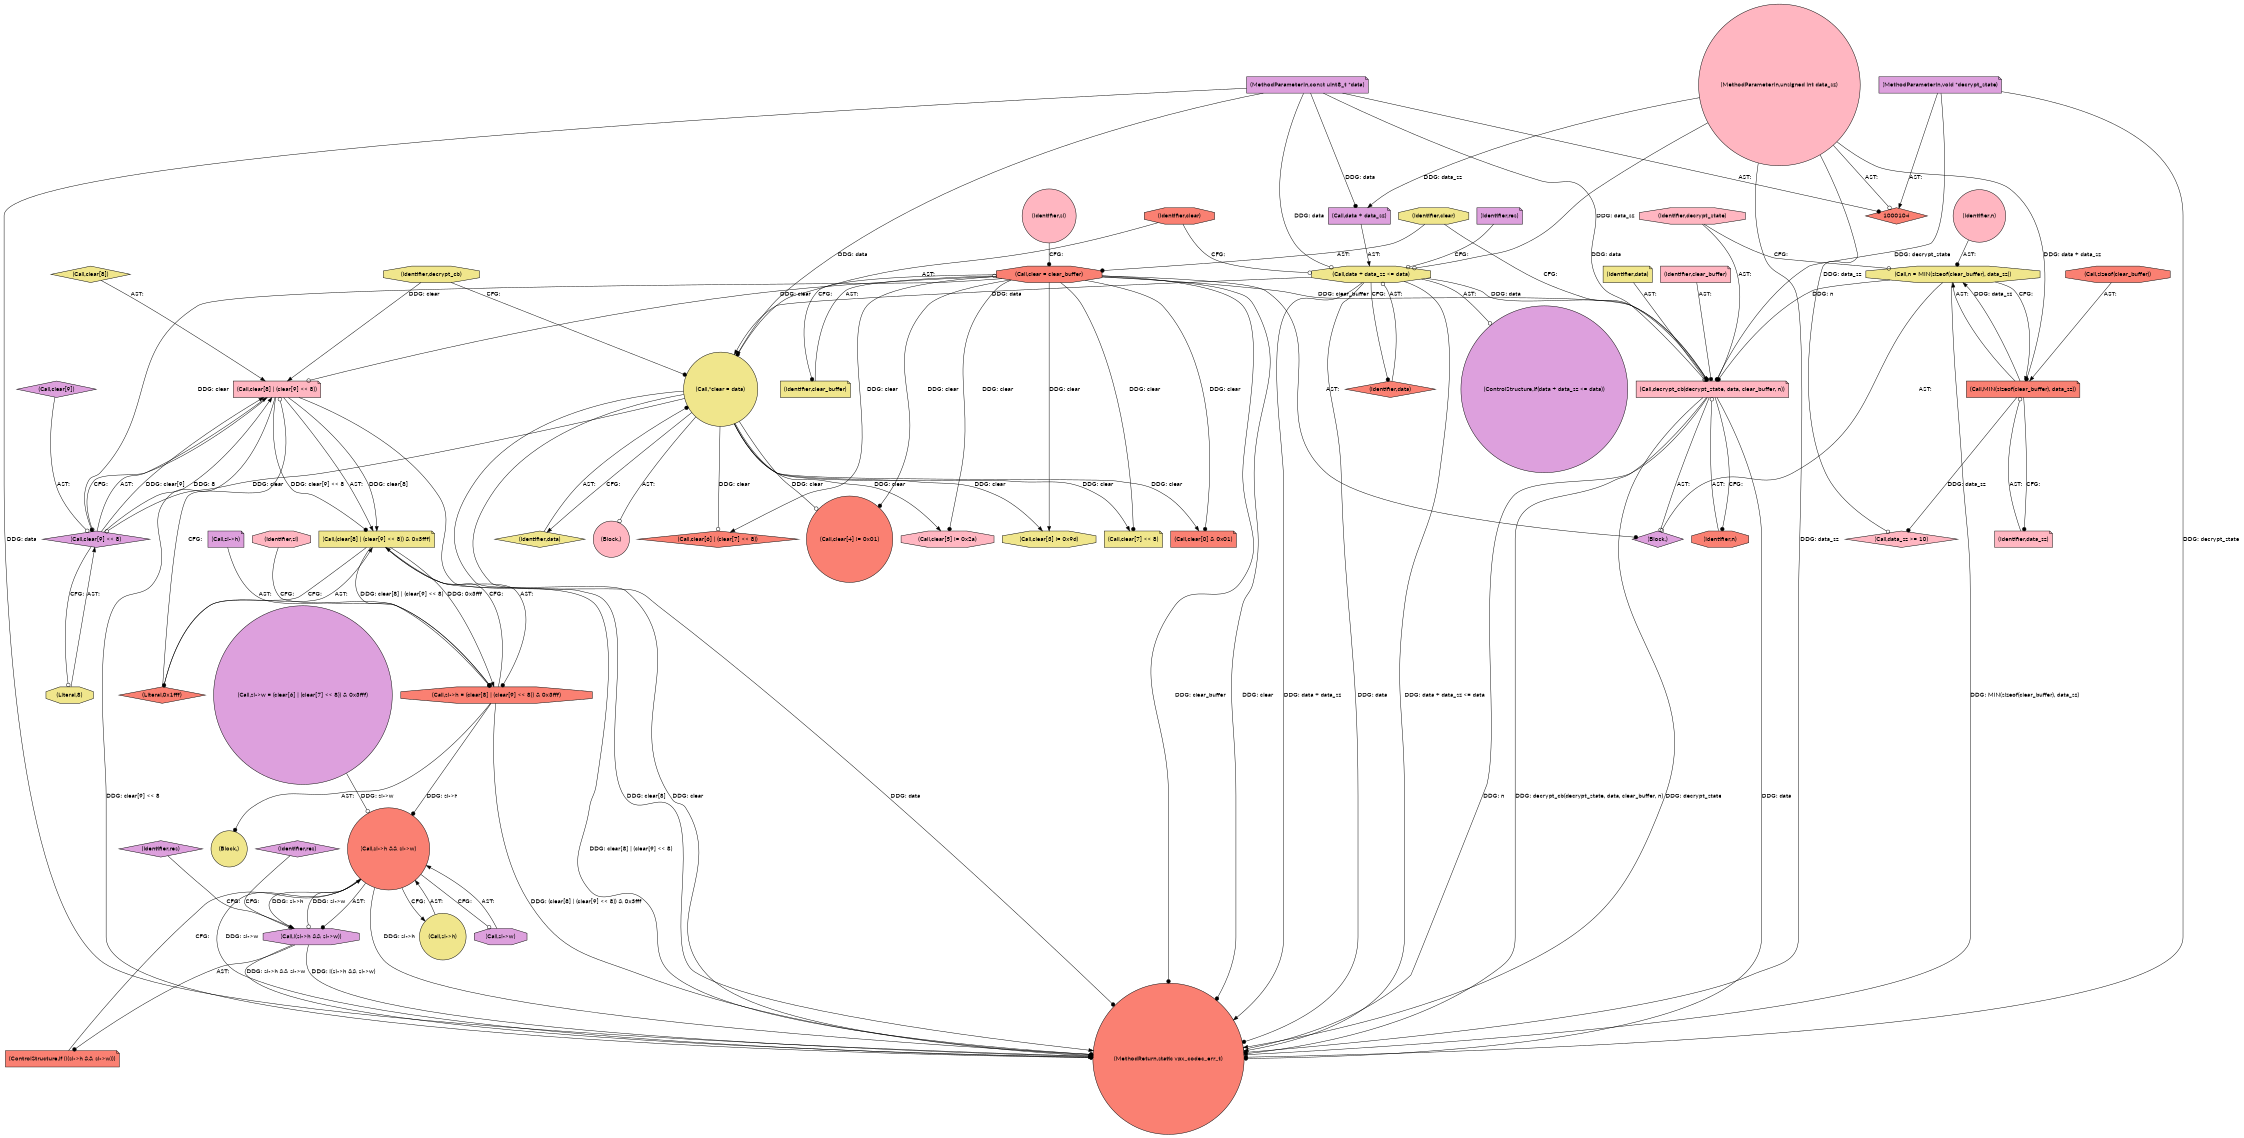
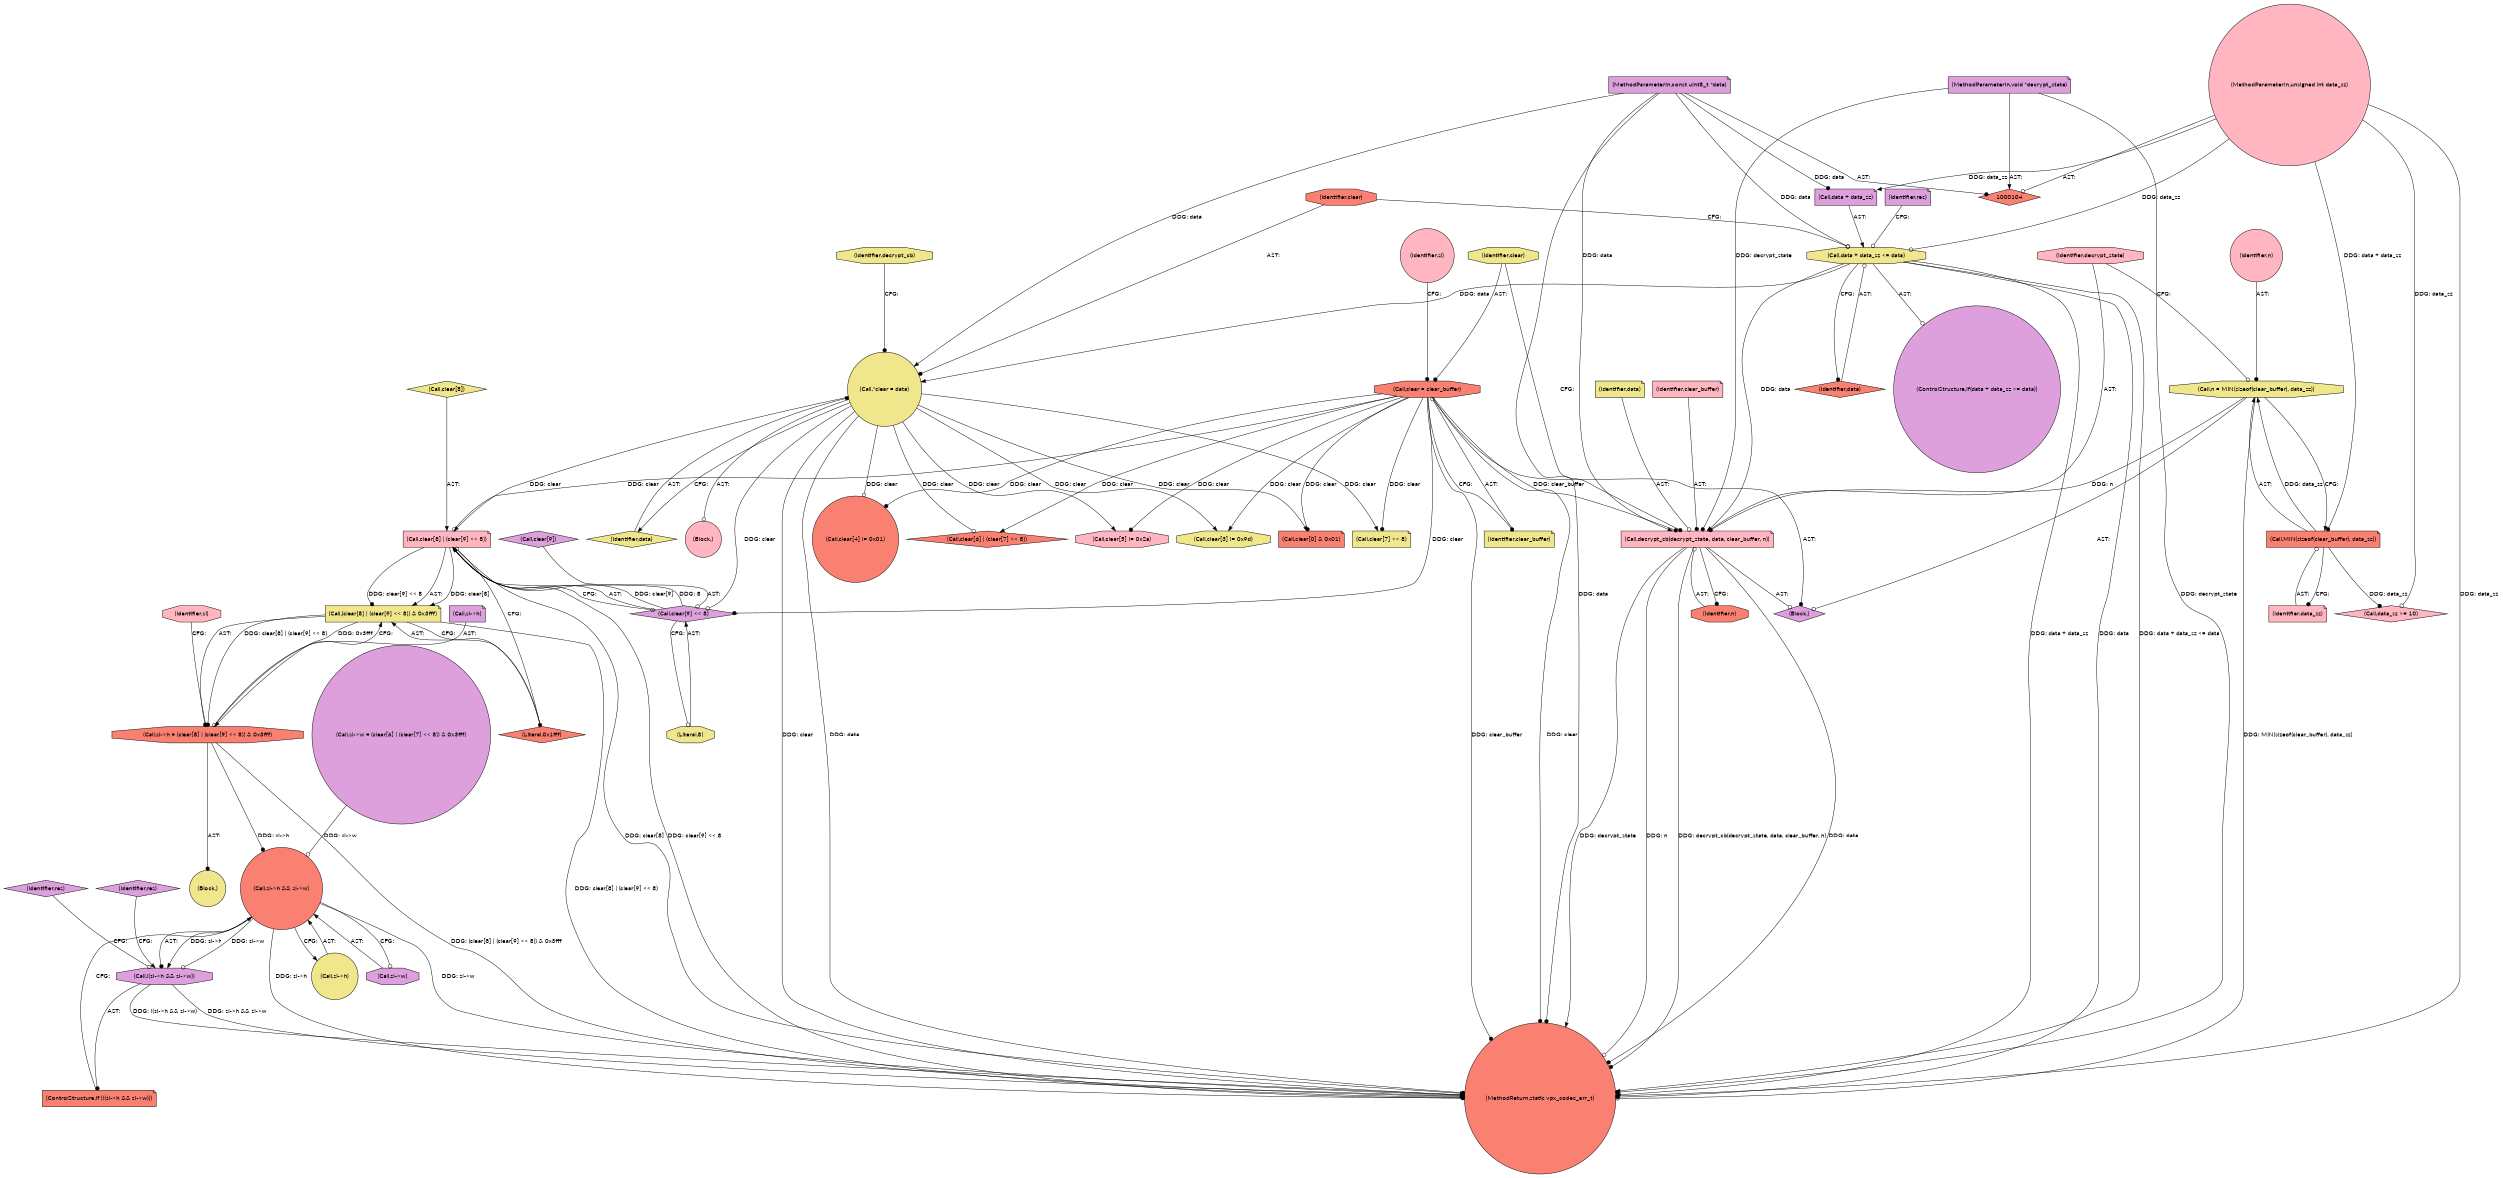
(1566, 182) -> (1582, 318)
(2118, 274) -> none
(356, 330) -> (646, 446)
